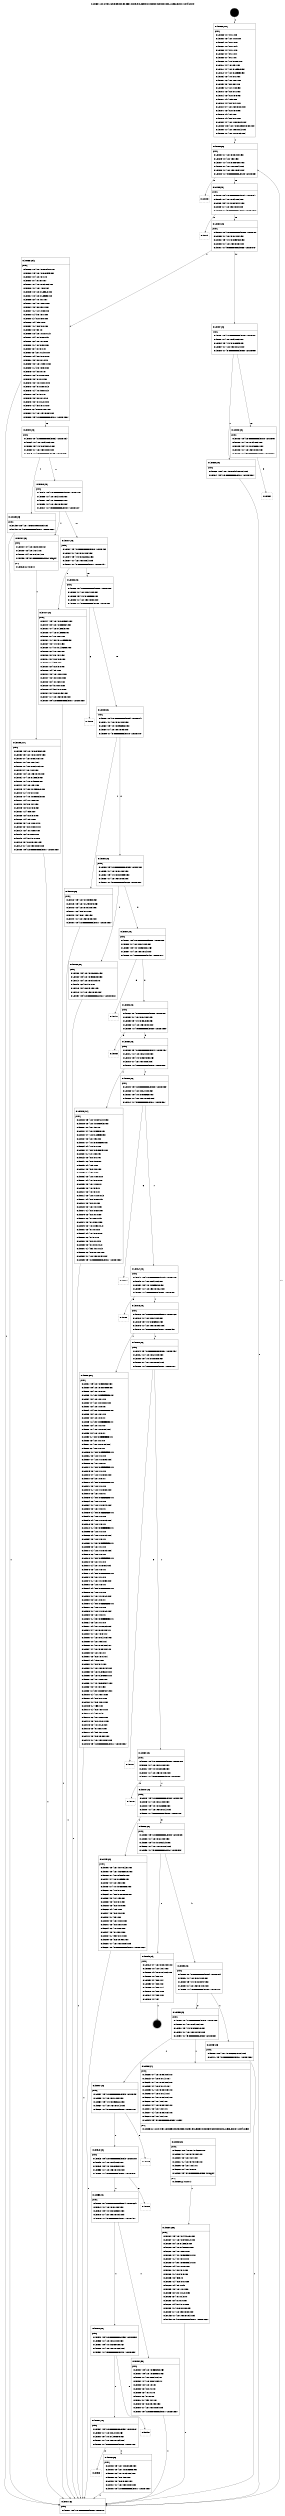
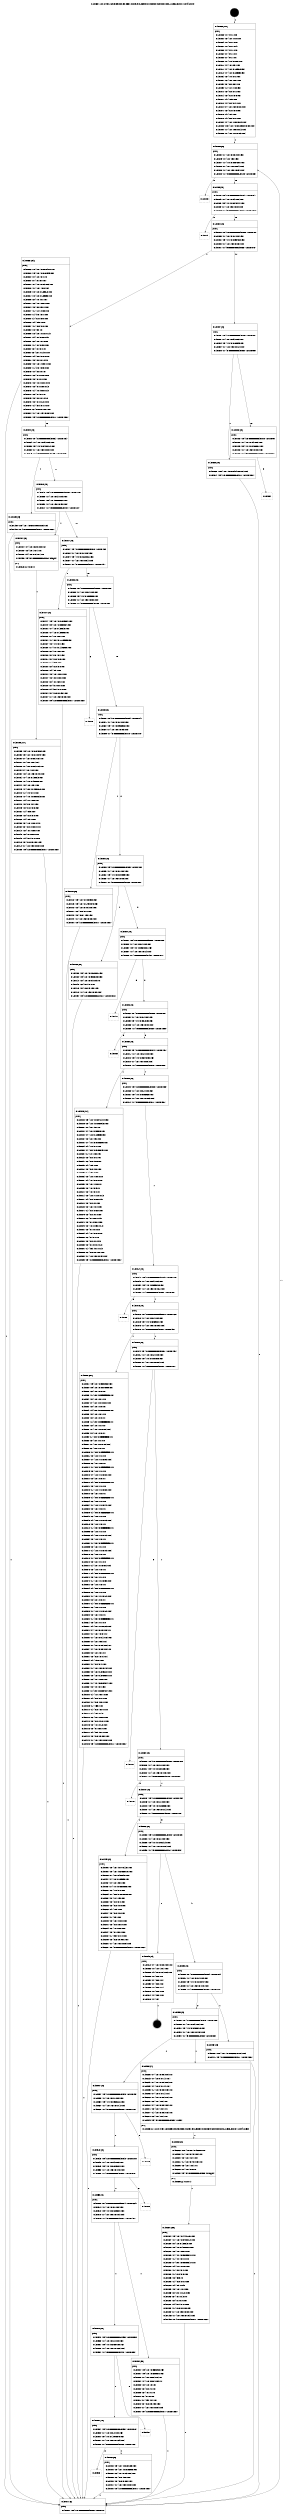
(123, 1281) -> none
none -> (194, 2135)
